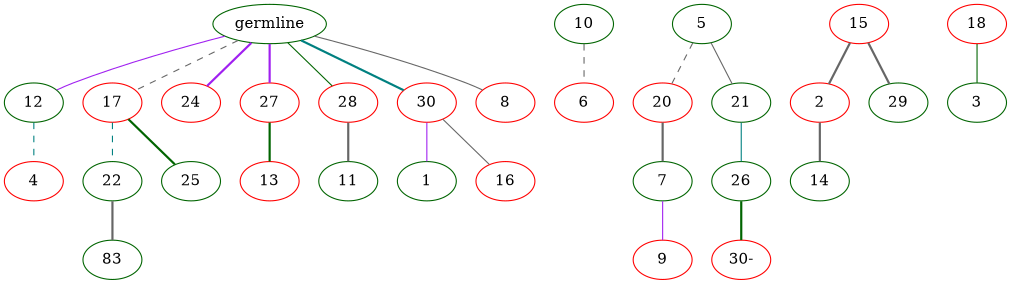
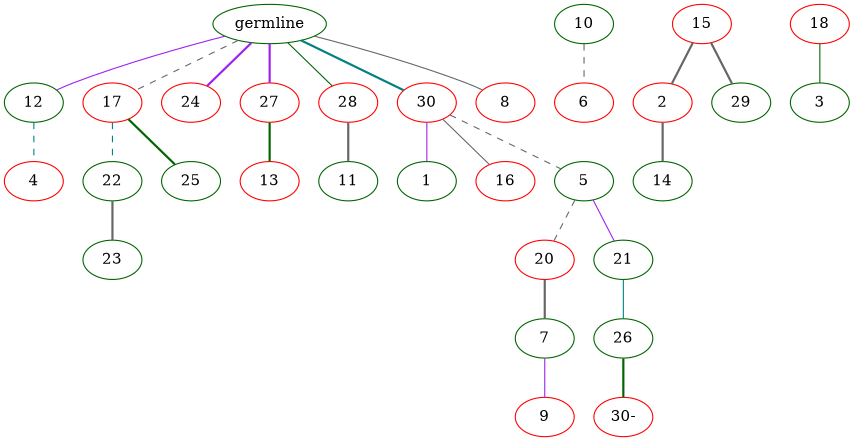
(722, 63) -> (604, 221)
none -> (505, 142)
(112, 260) -> (112, 260)
